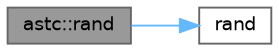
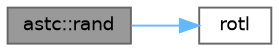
(235, 26) -> (235, 26)
